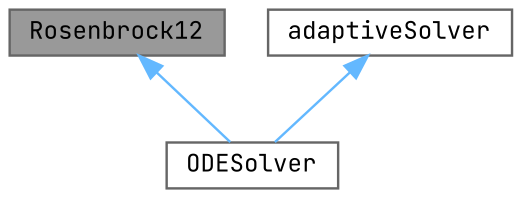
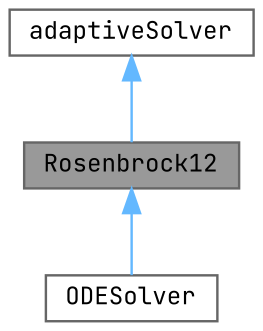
(312, 107) -> (132, 111)
